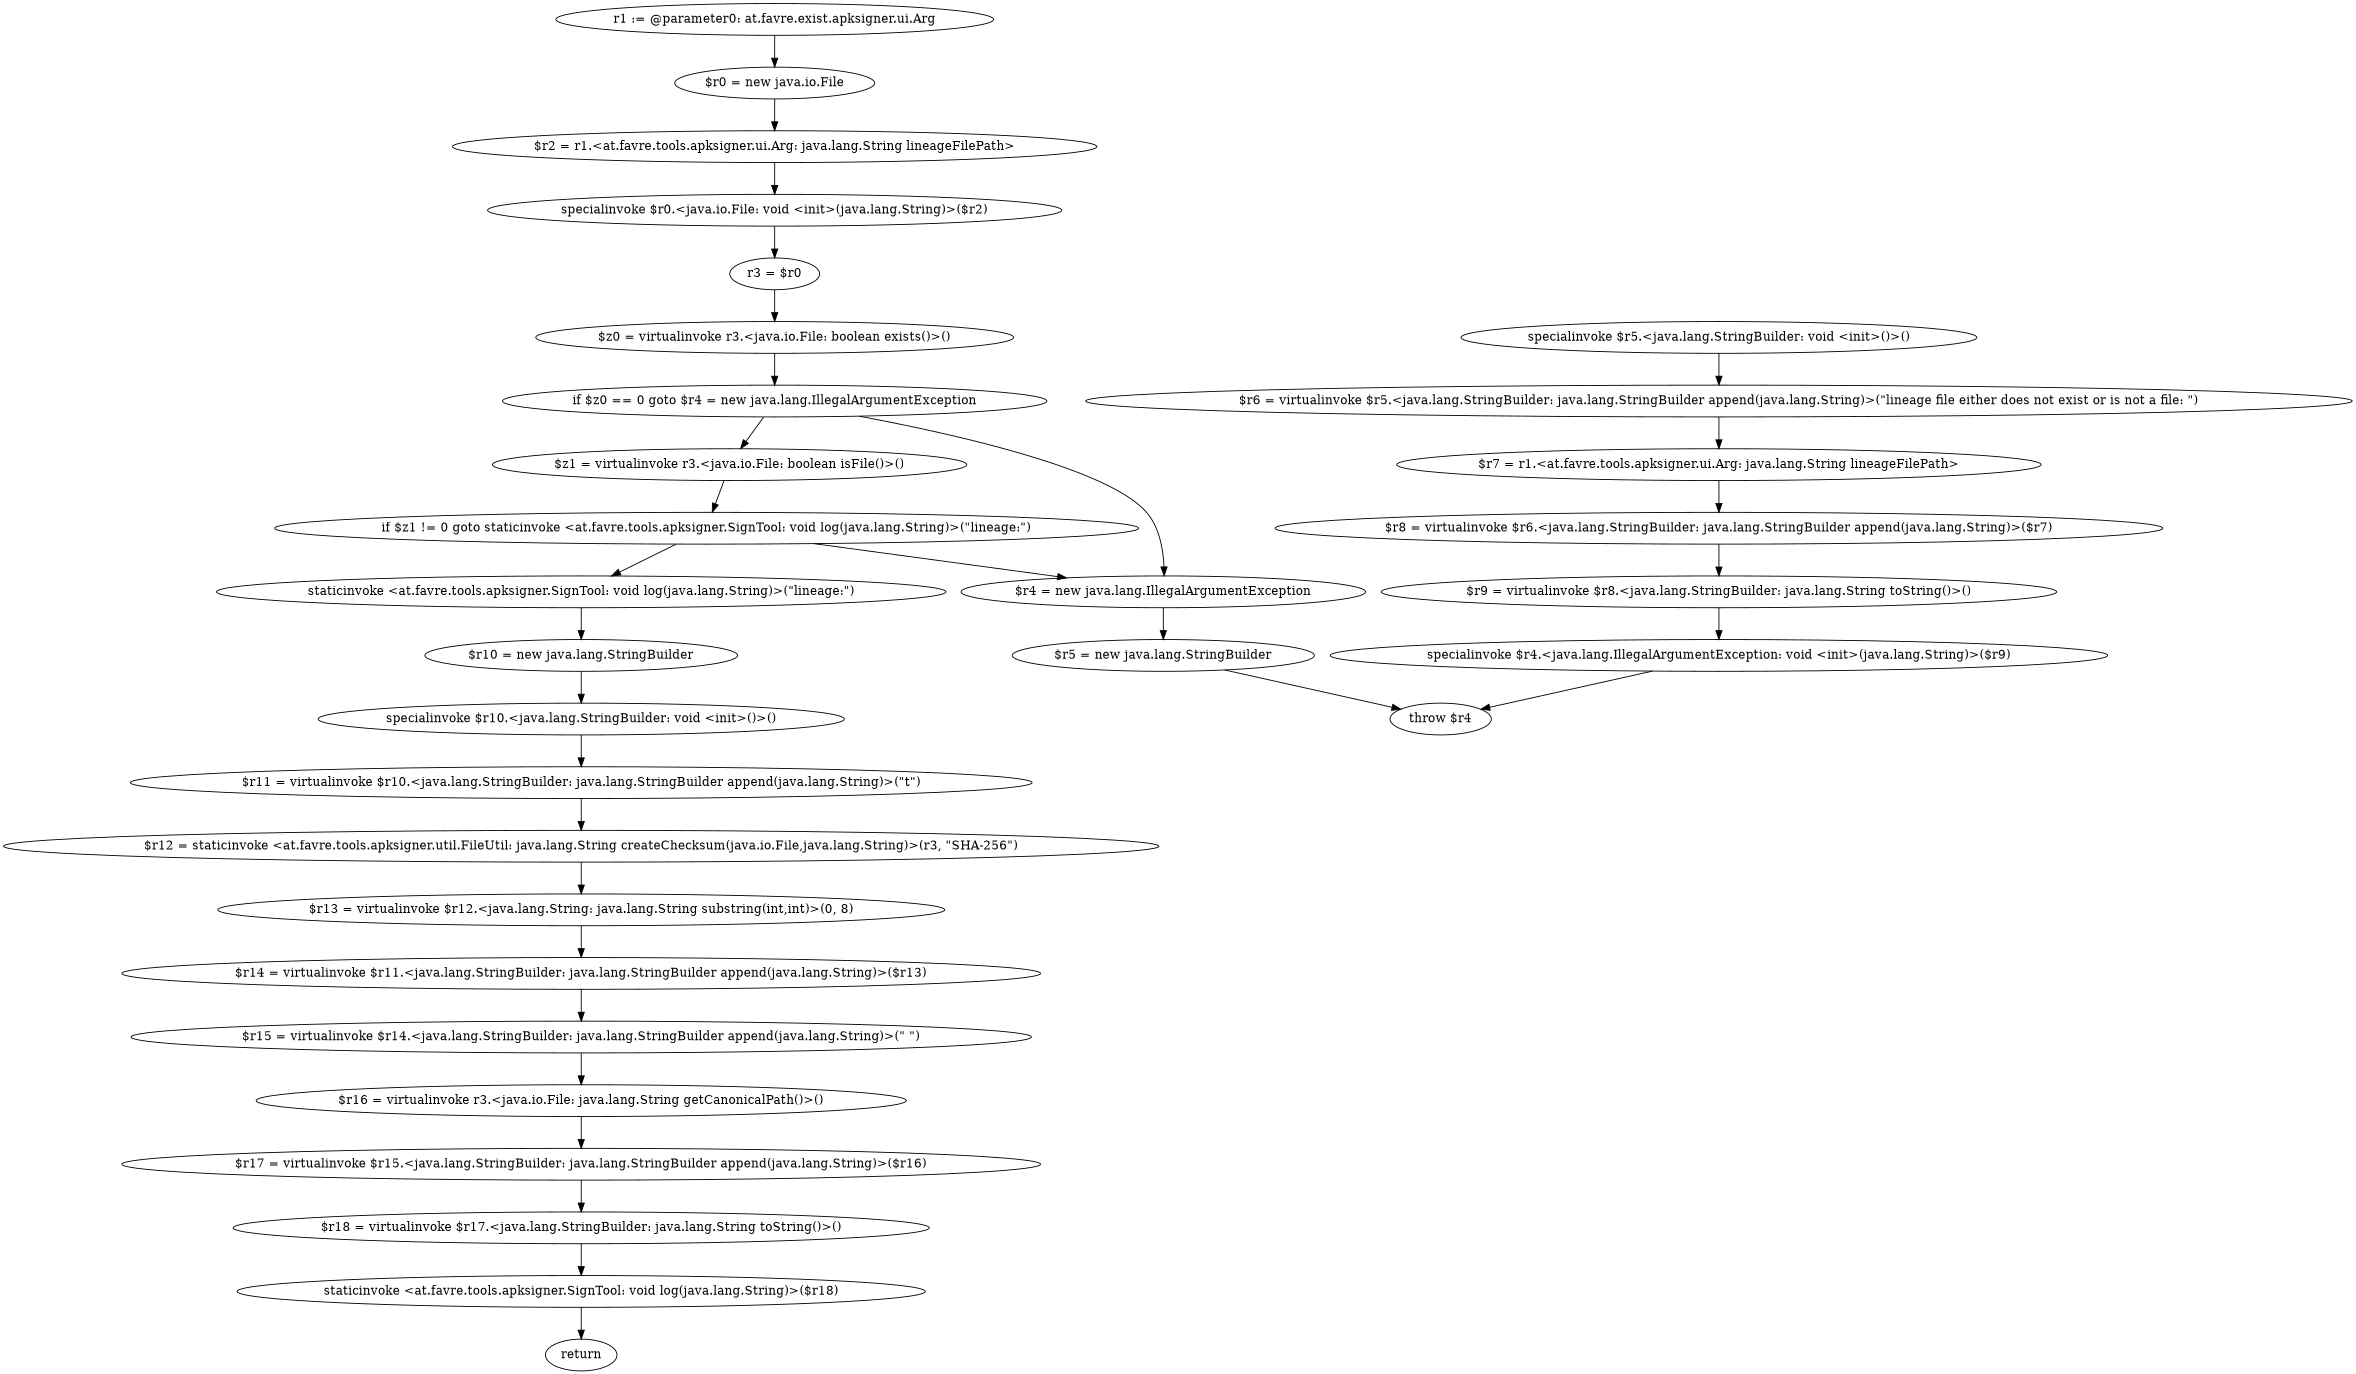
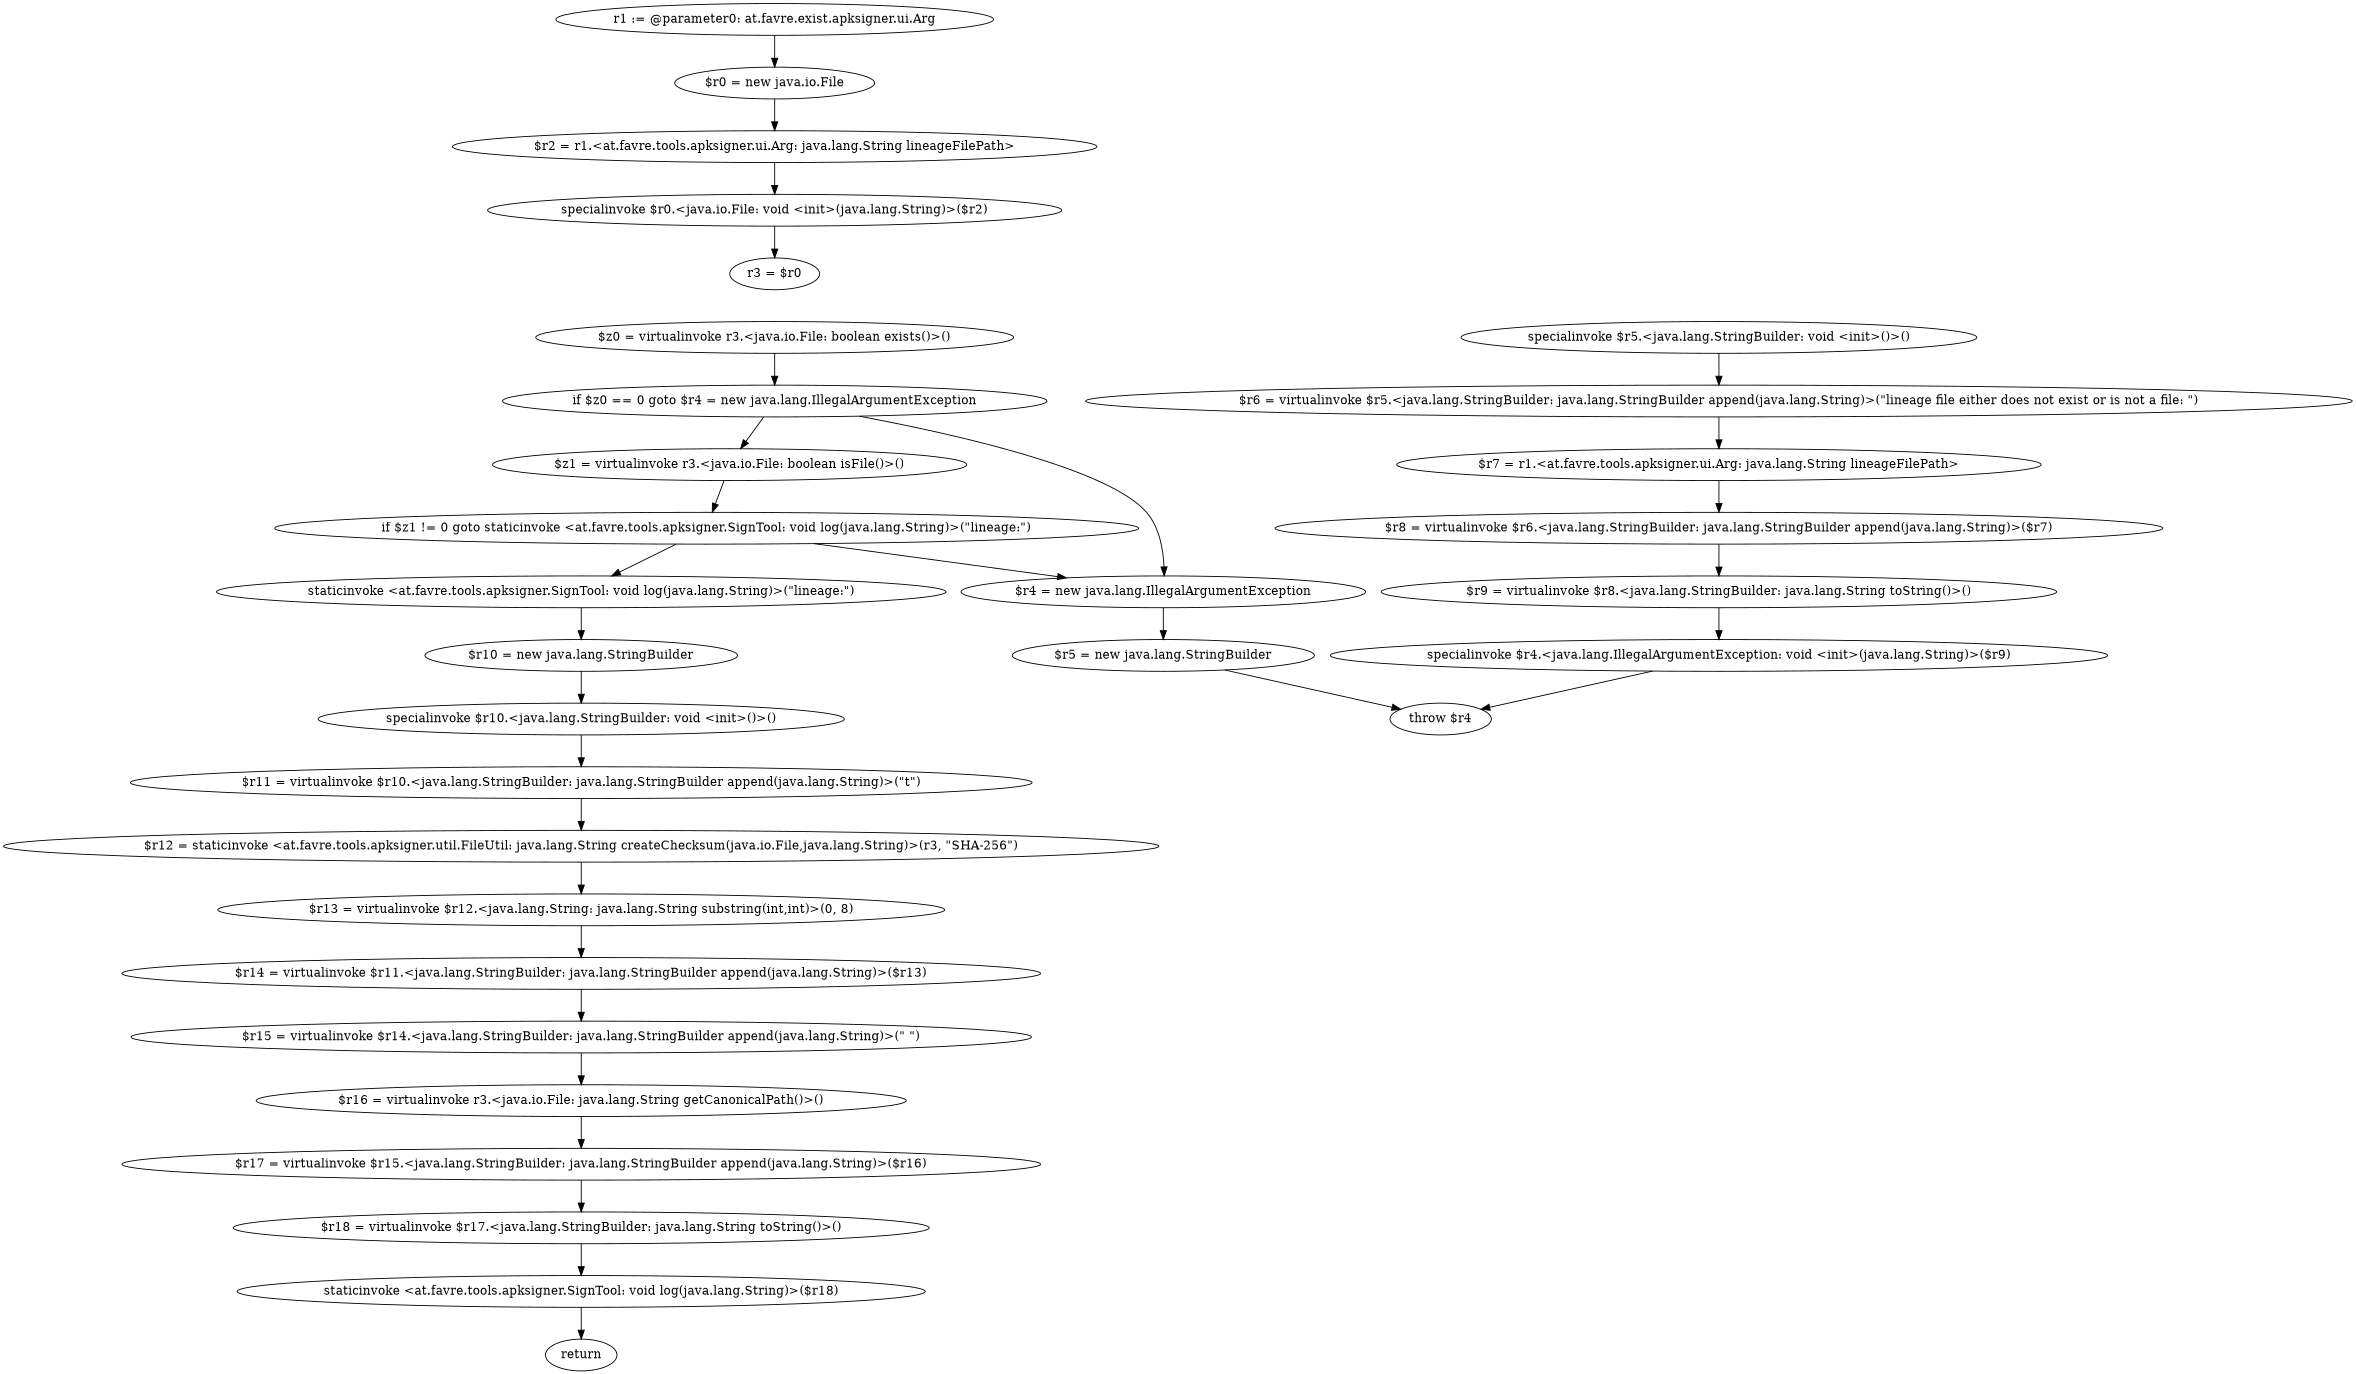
(775, 301) -> none
